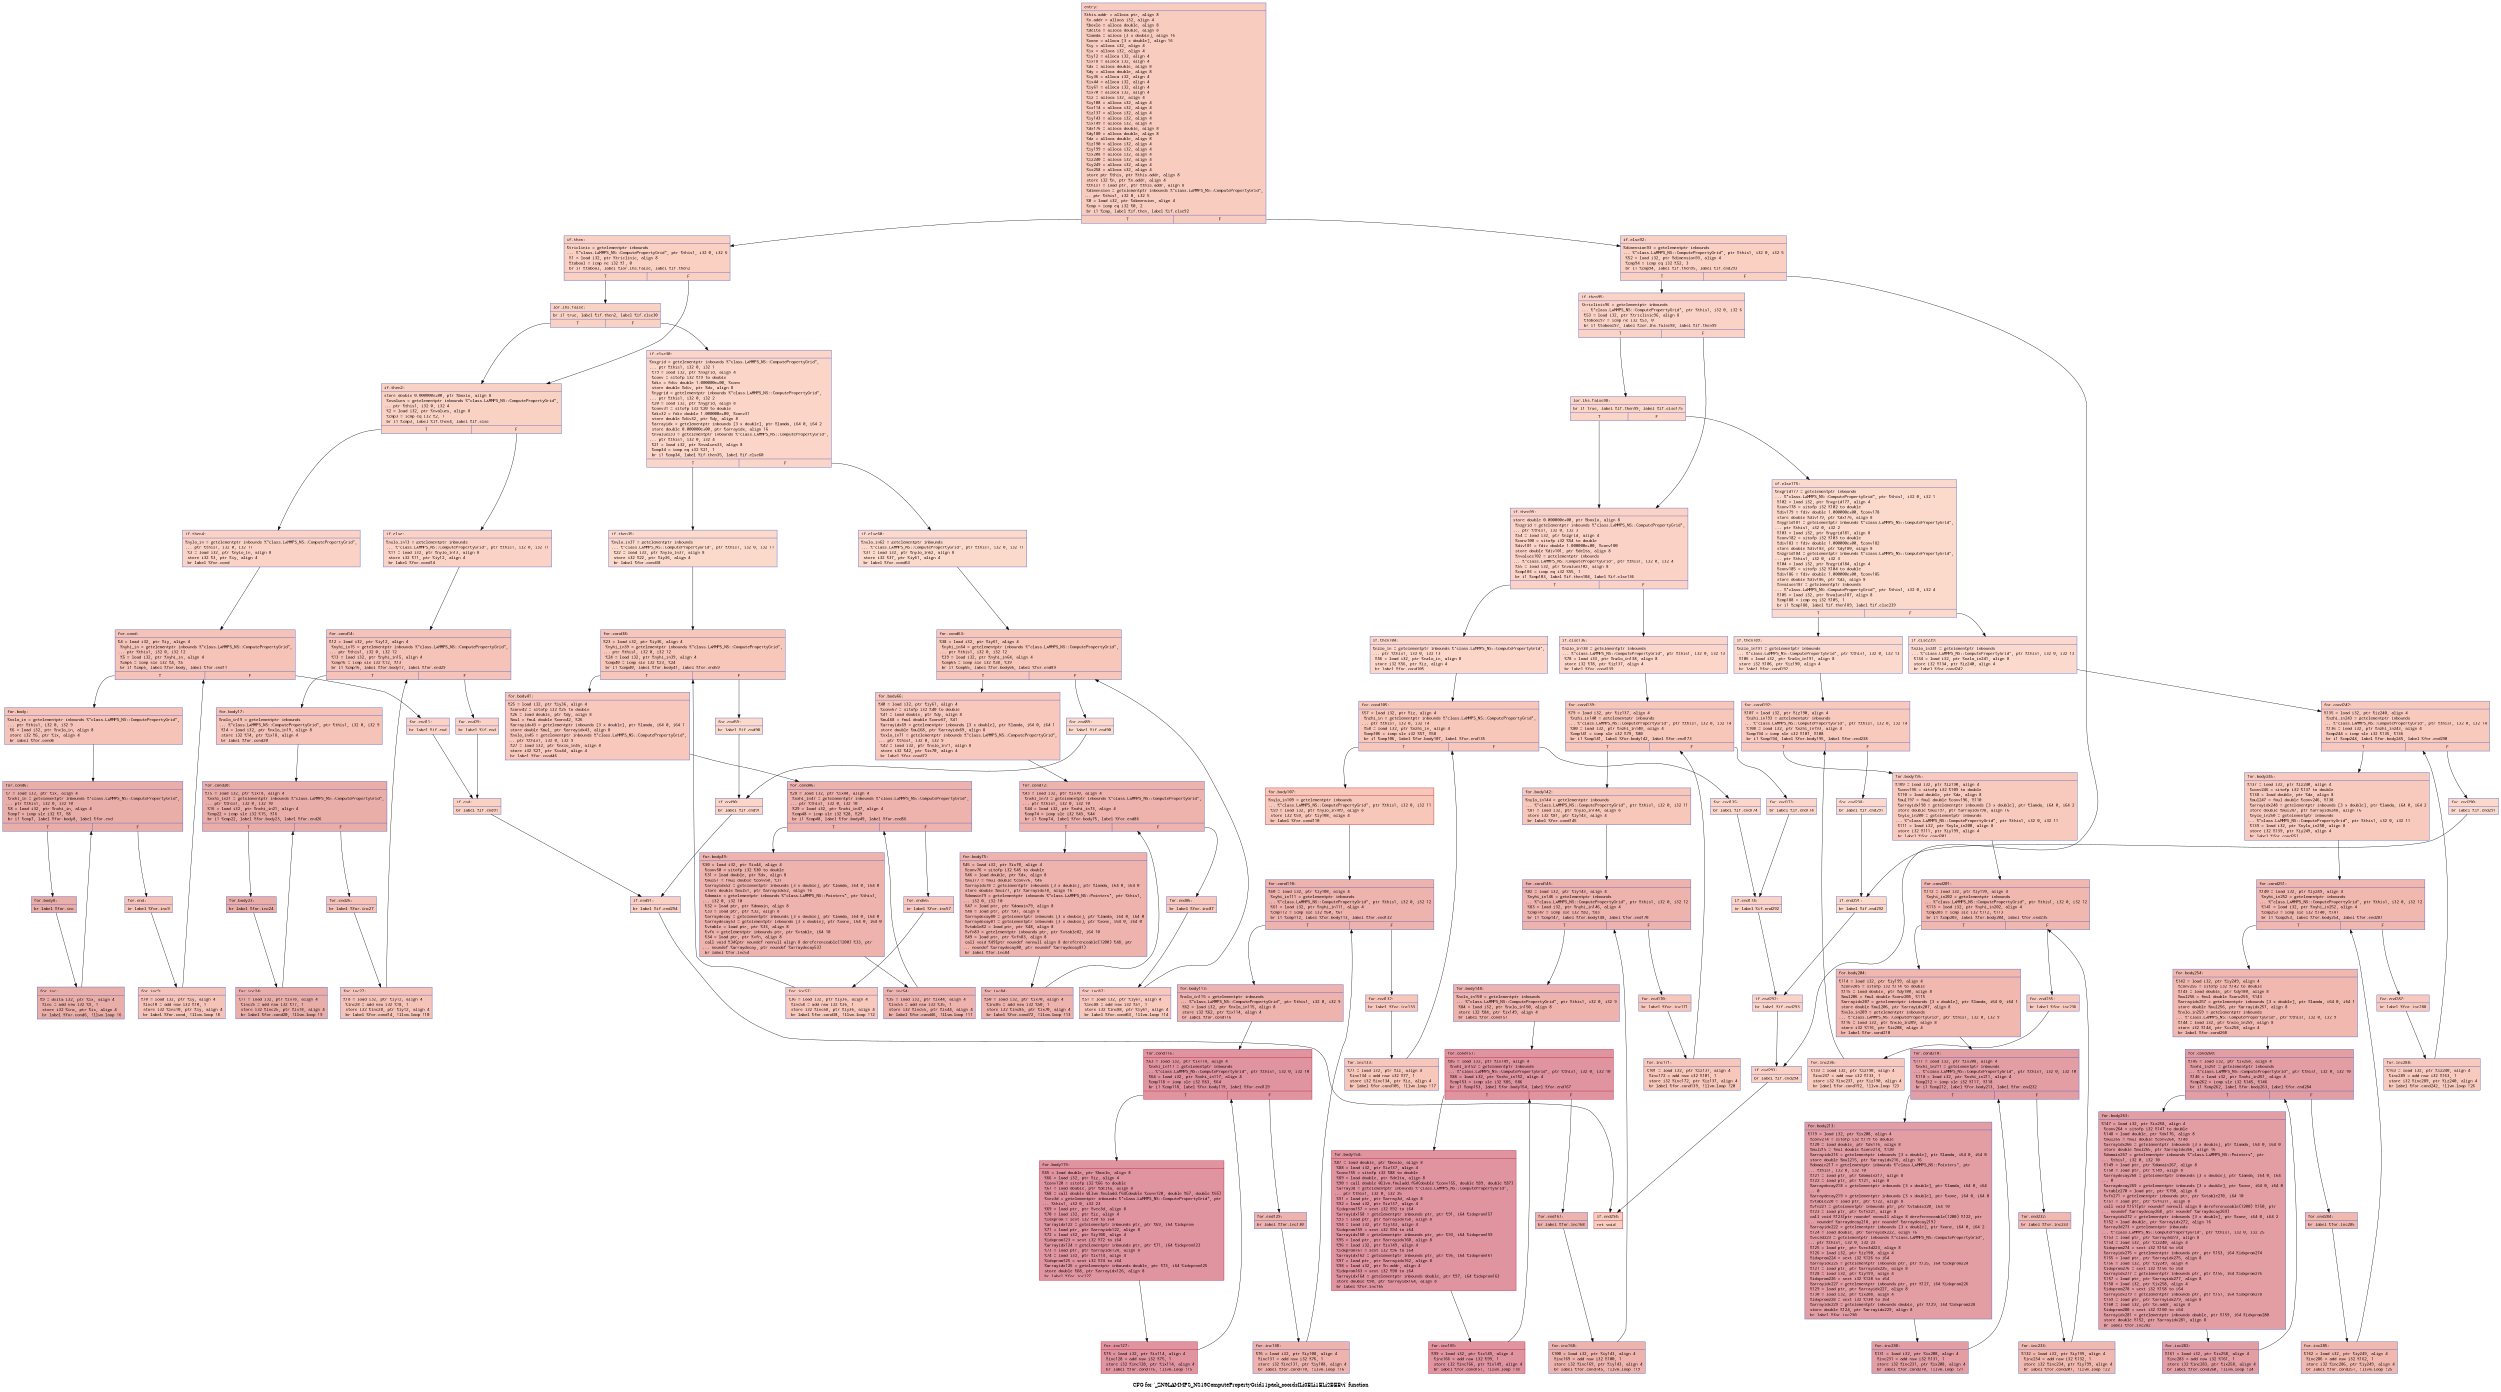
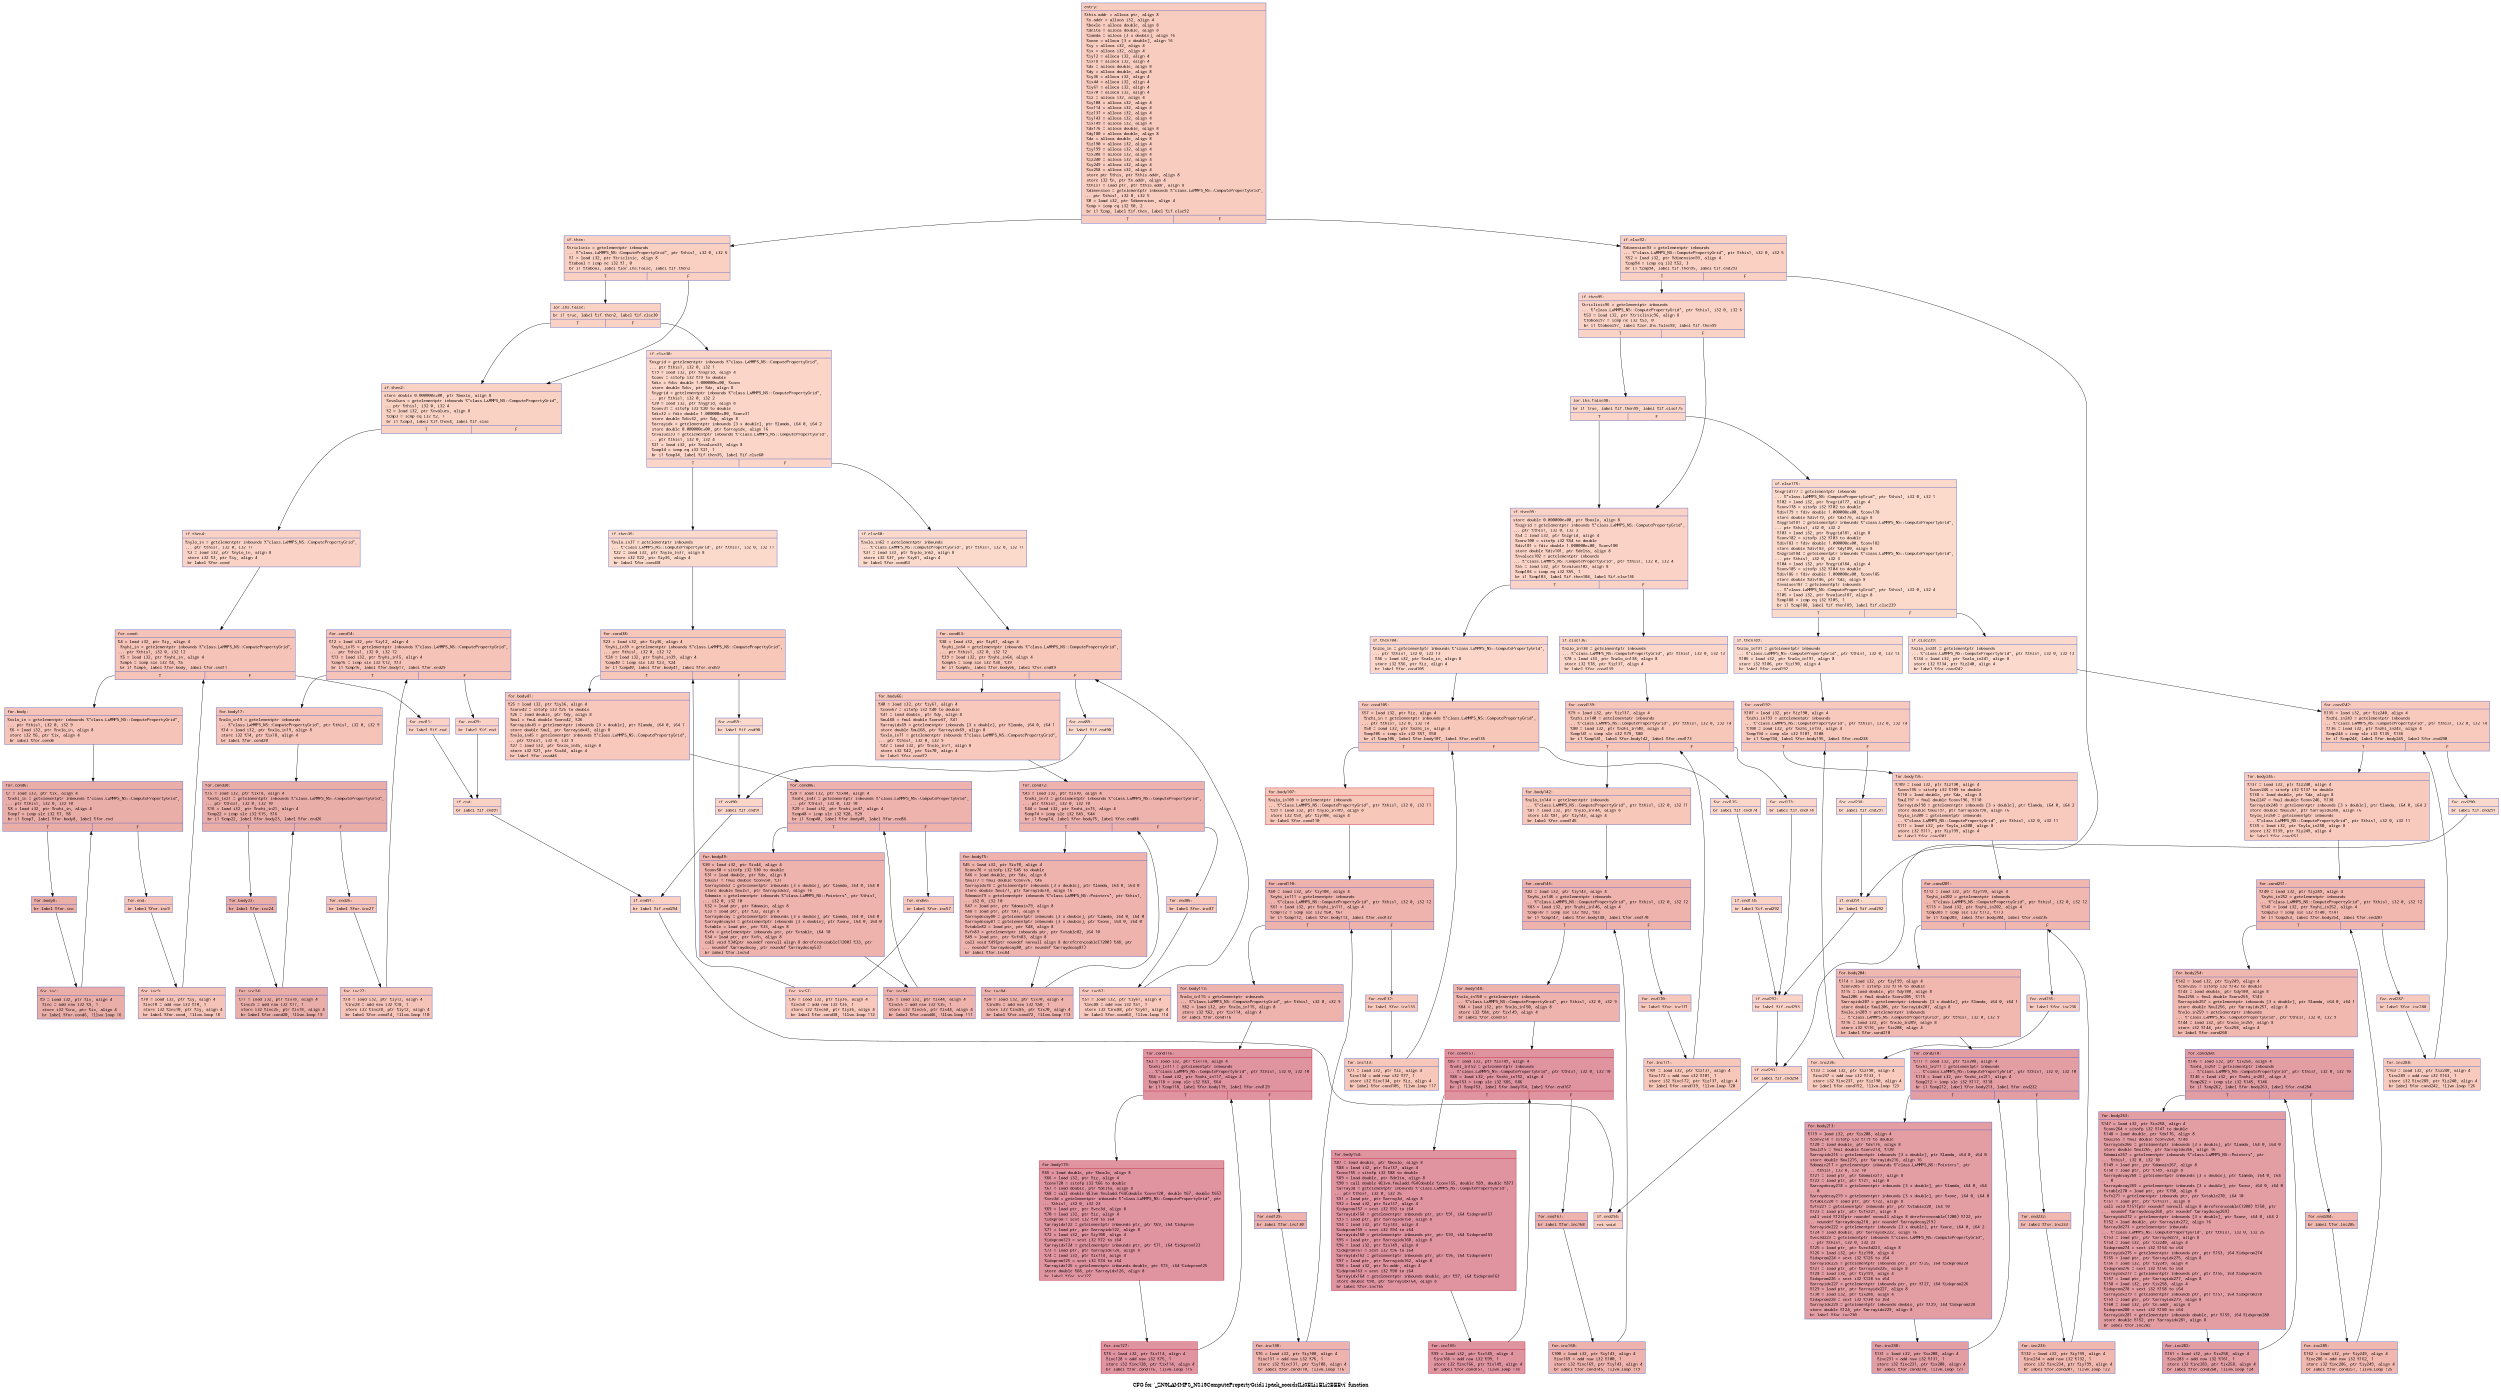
(468, 549) -> none
(1775, 854) -> (1789, 903)
(77, 999) -> (76, 999)
(1608, 1221) -> (1608, 1221)
